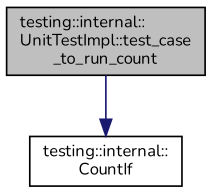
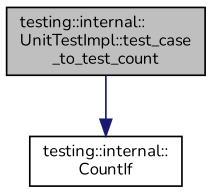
(106, 41) -> (106, 41)
